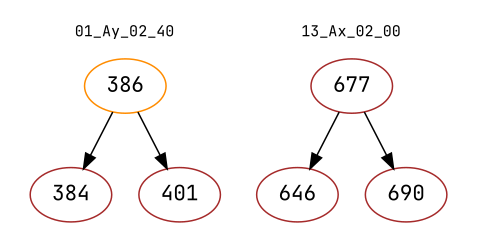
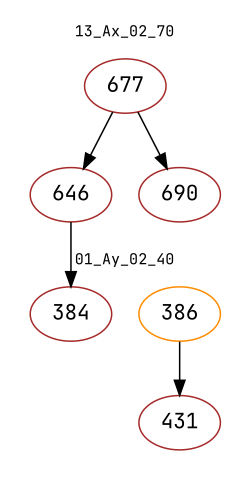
(352, 32) -> (125, 32)
(102, 134) -> (71, 255)
(180, 195) -> (180, 423)
